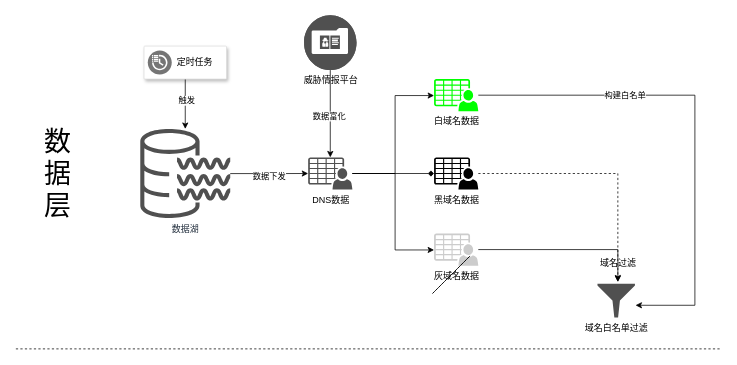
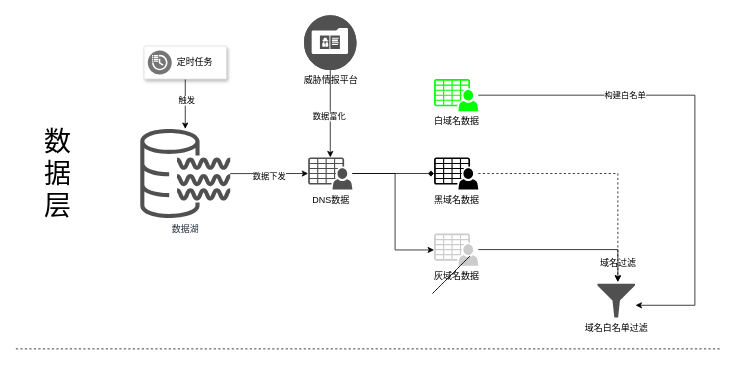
(411, 96) -> none
